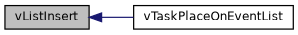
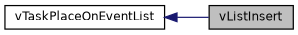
(118, 17) -> (193, 17)
